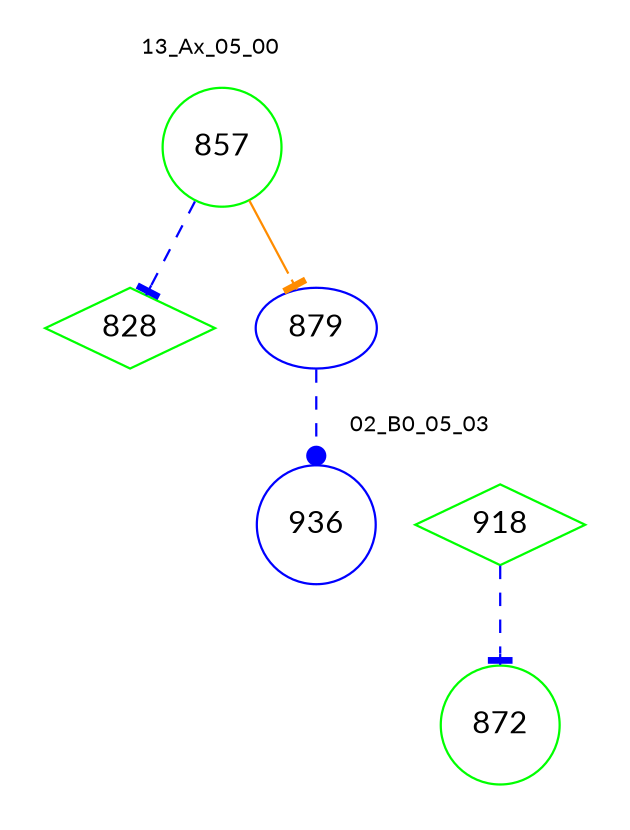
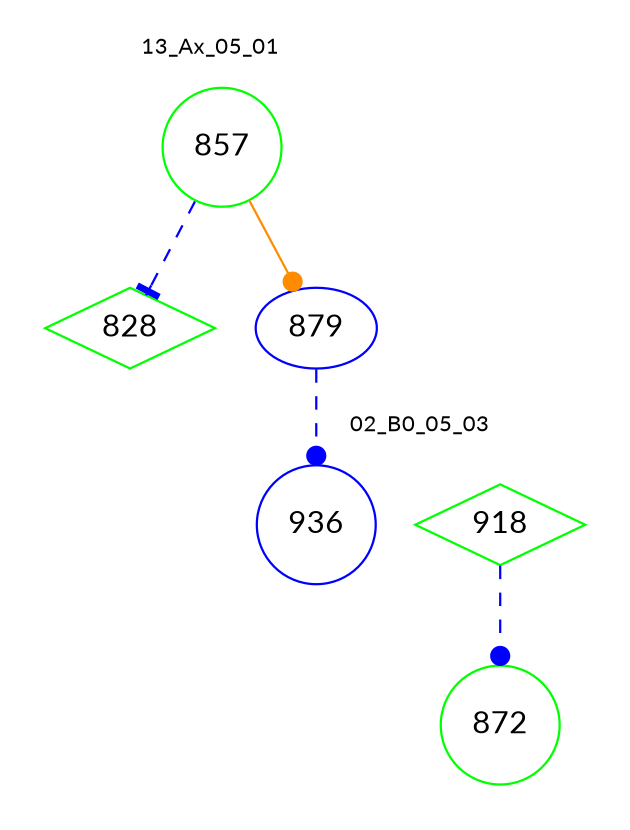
(211, 48) -> (211, 48)
(269, 237) -> (269, 237)
(500, 610) -> (500, 610)
